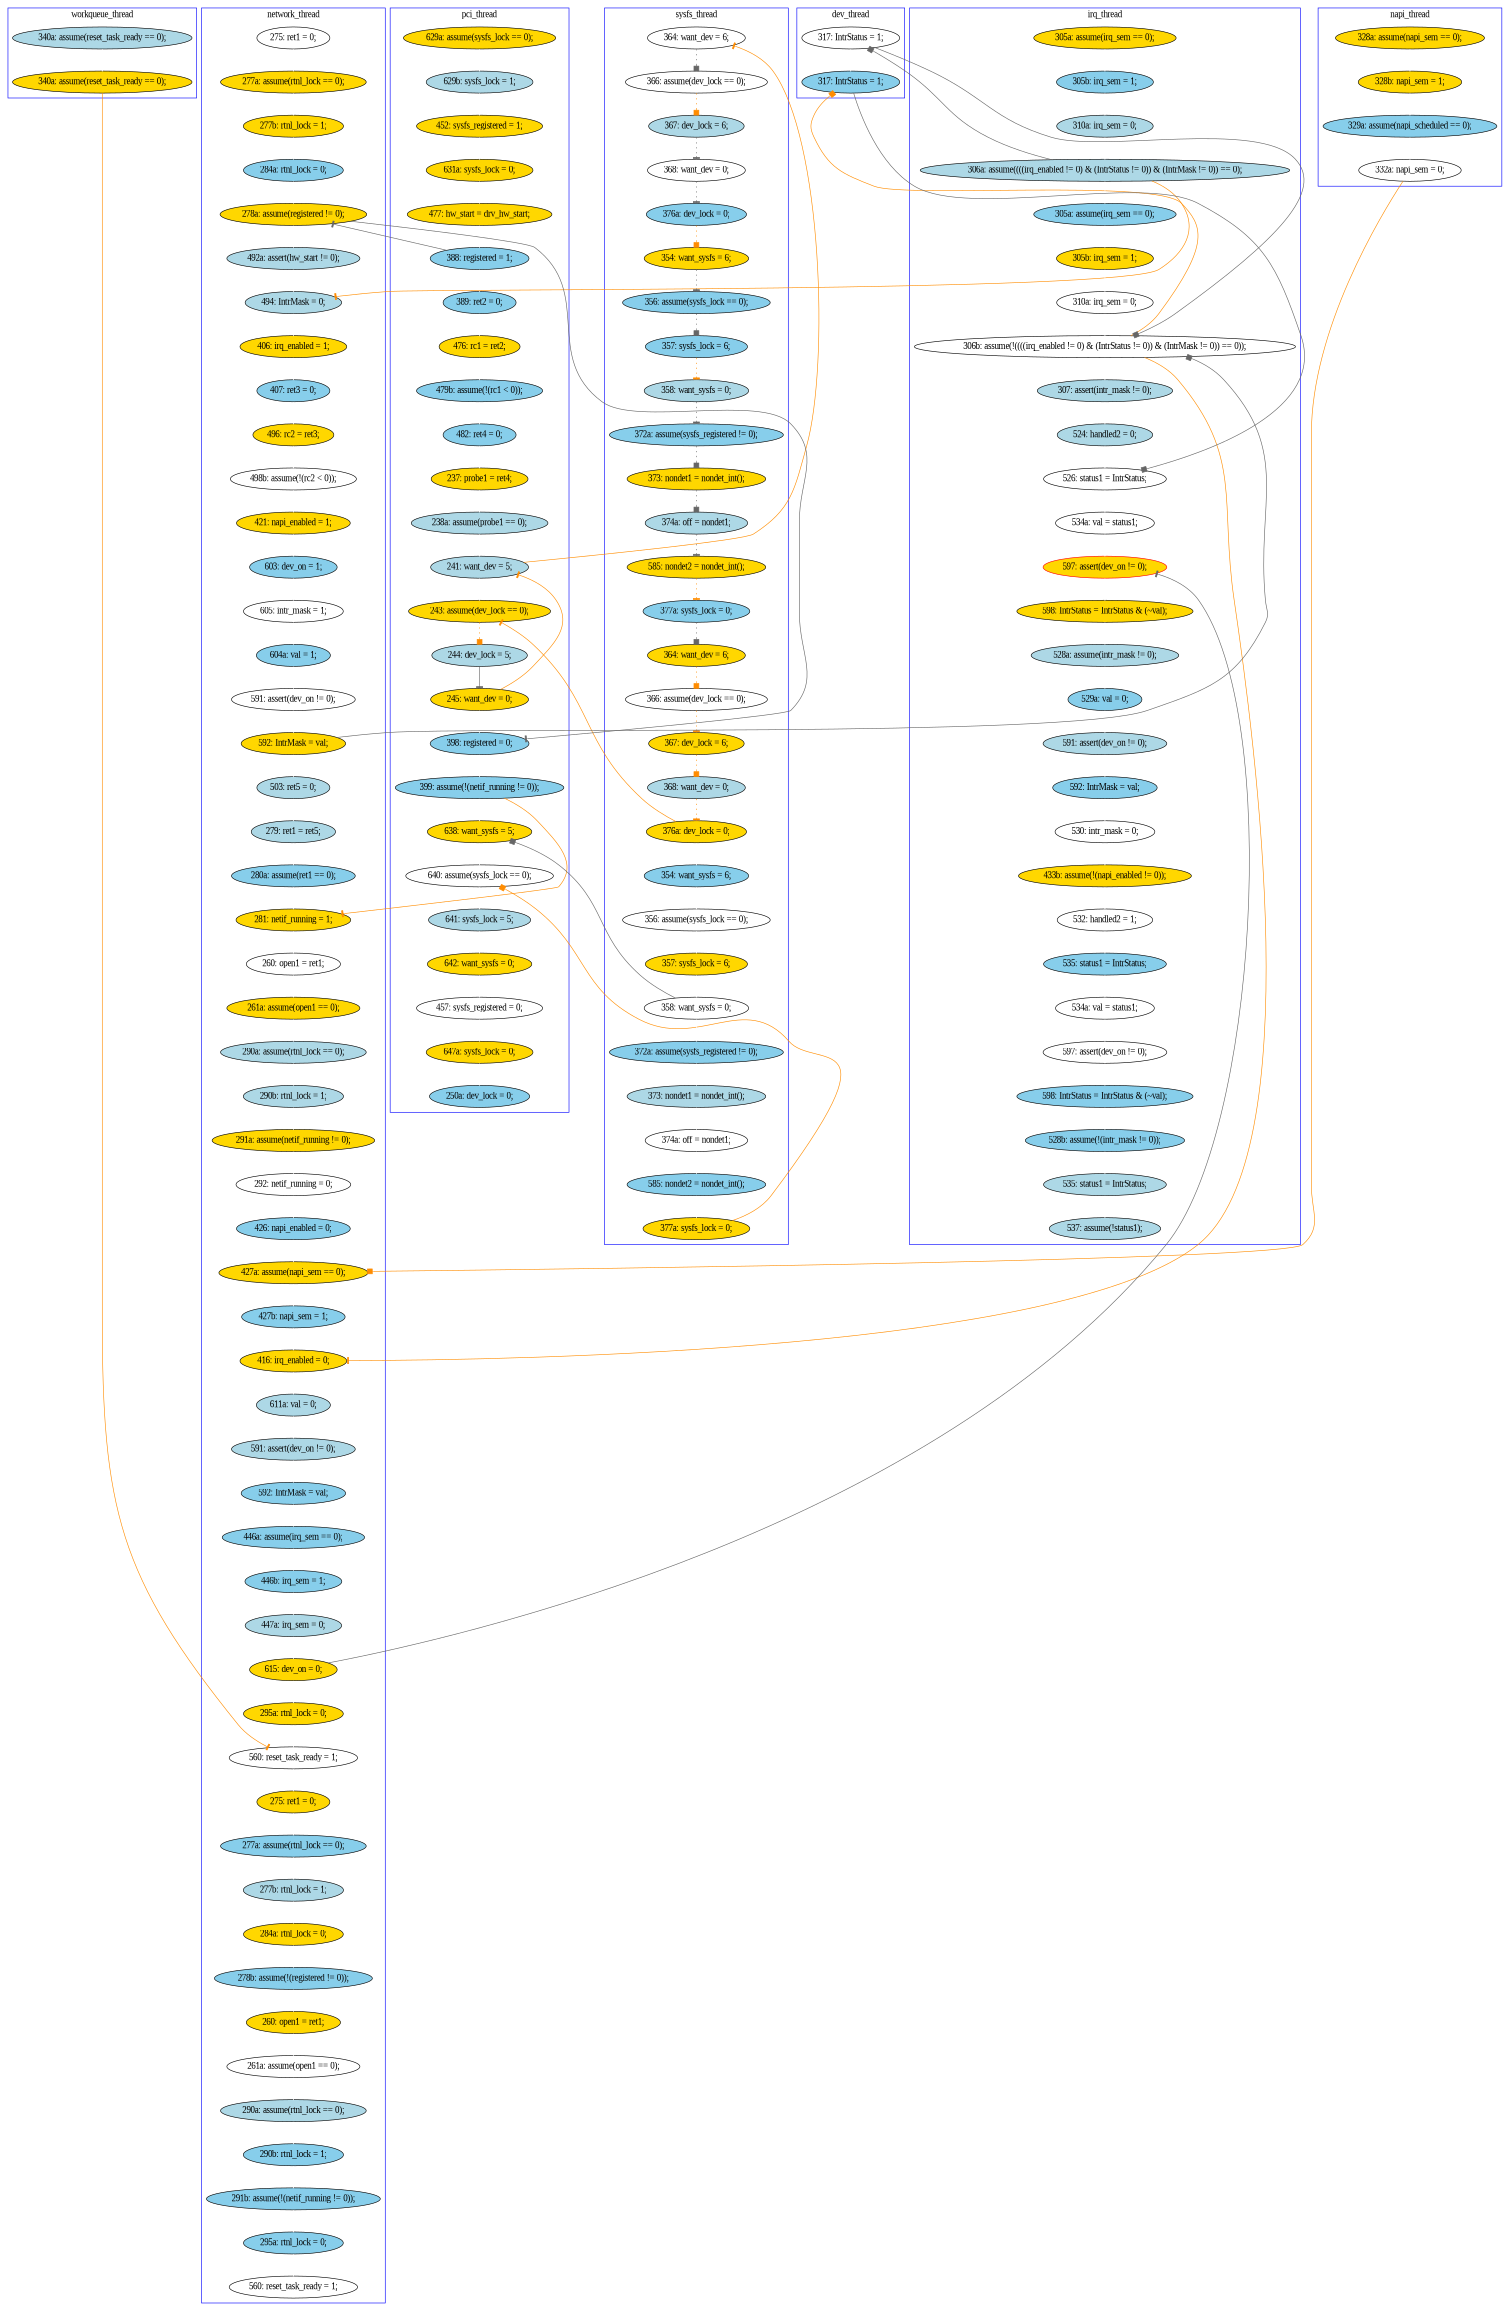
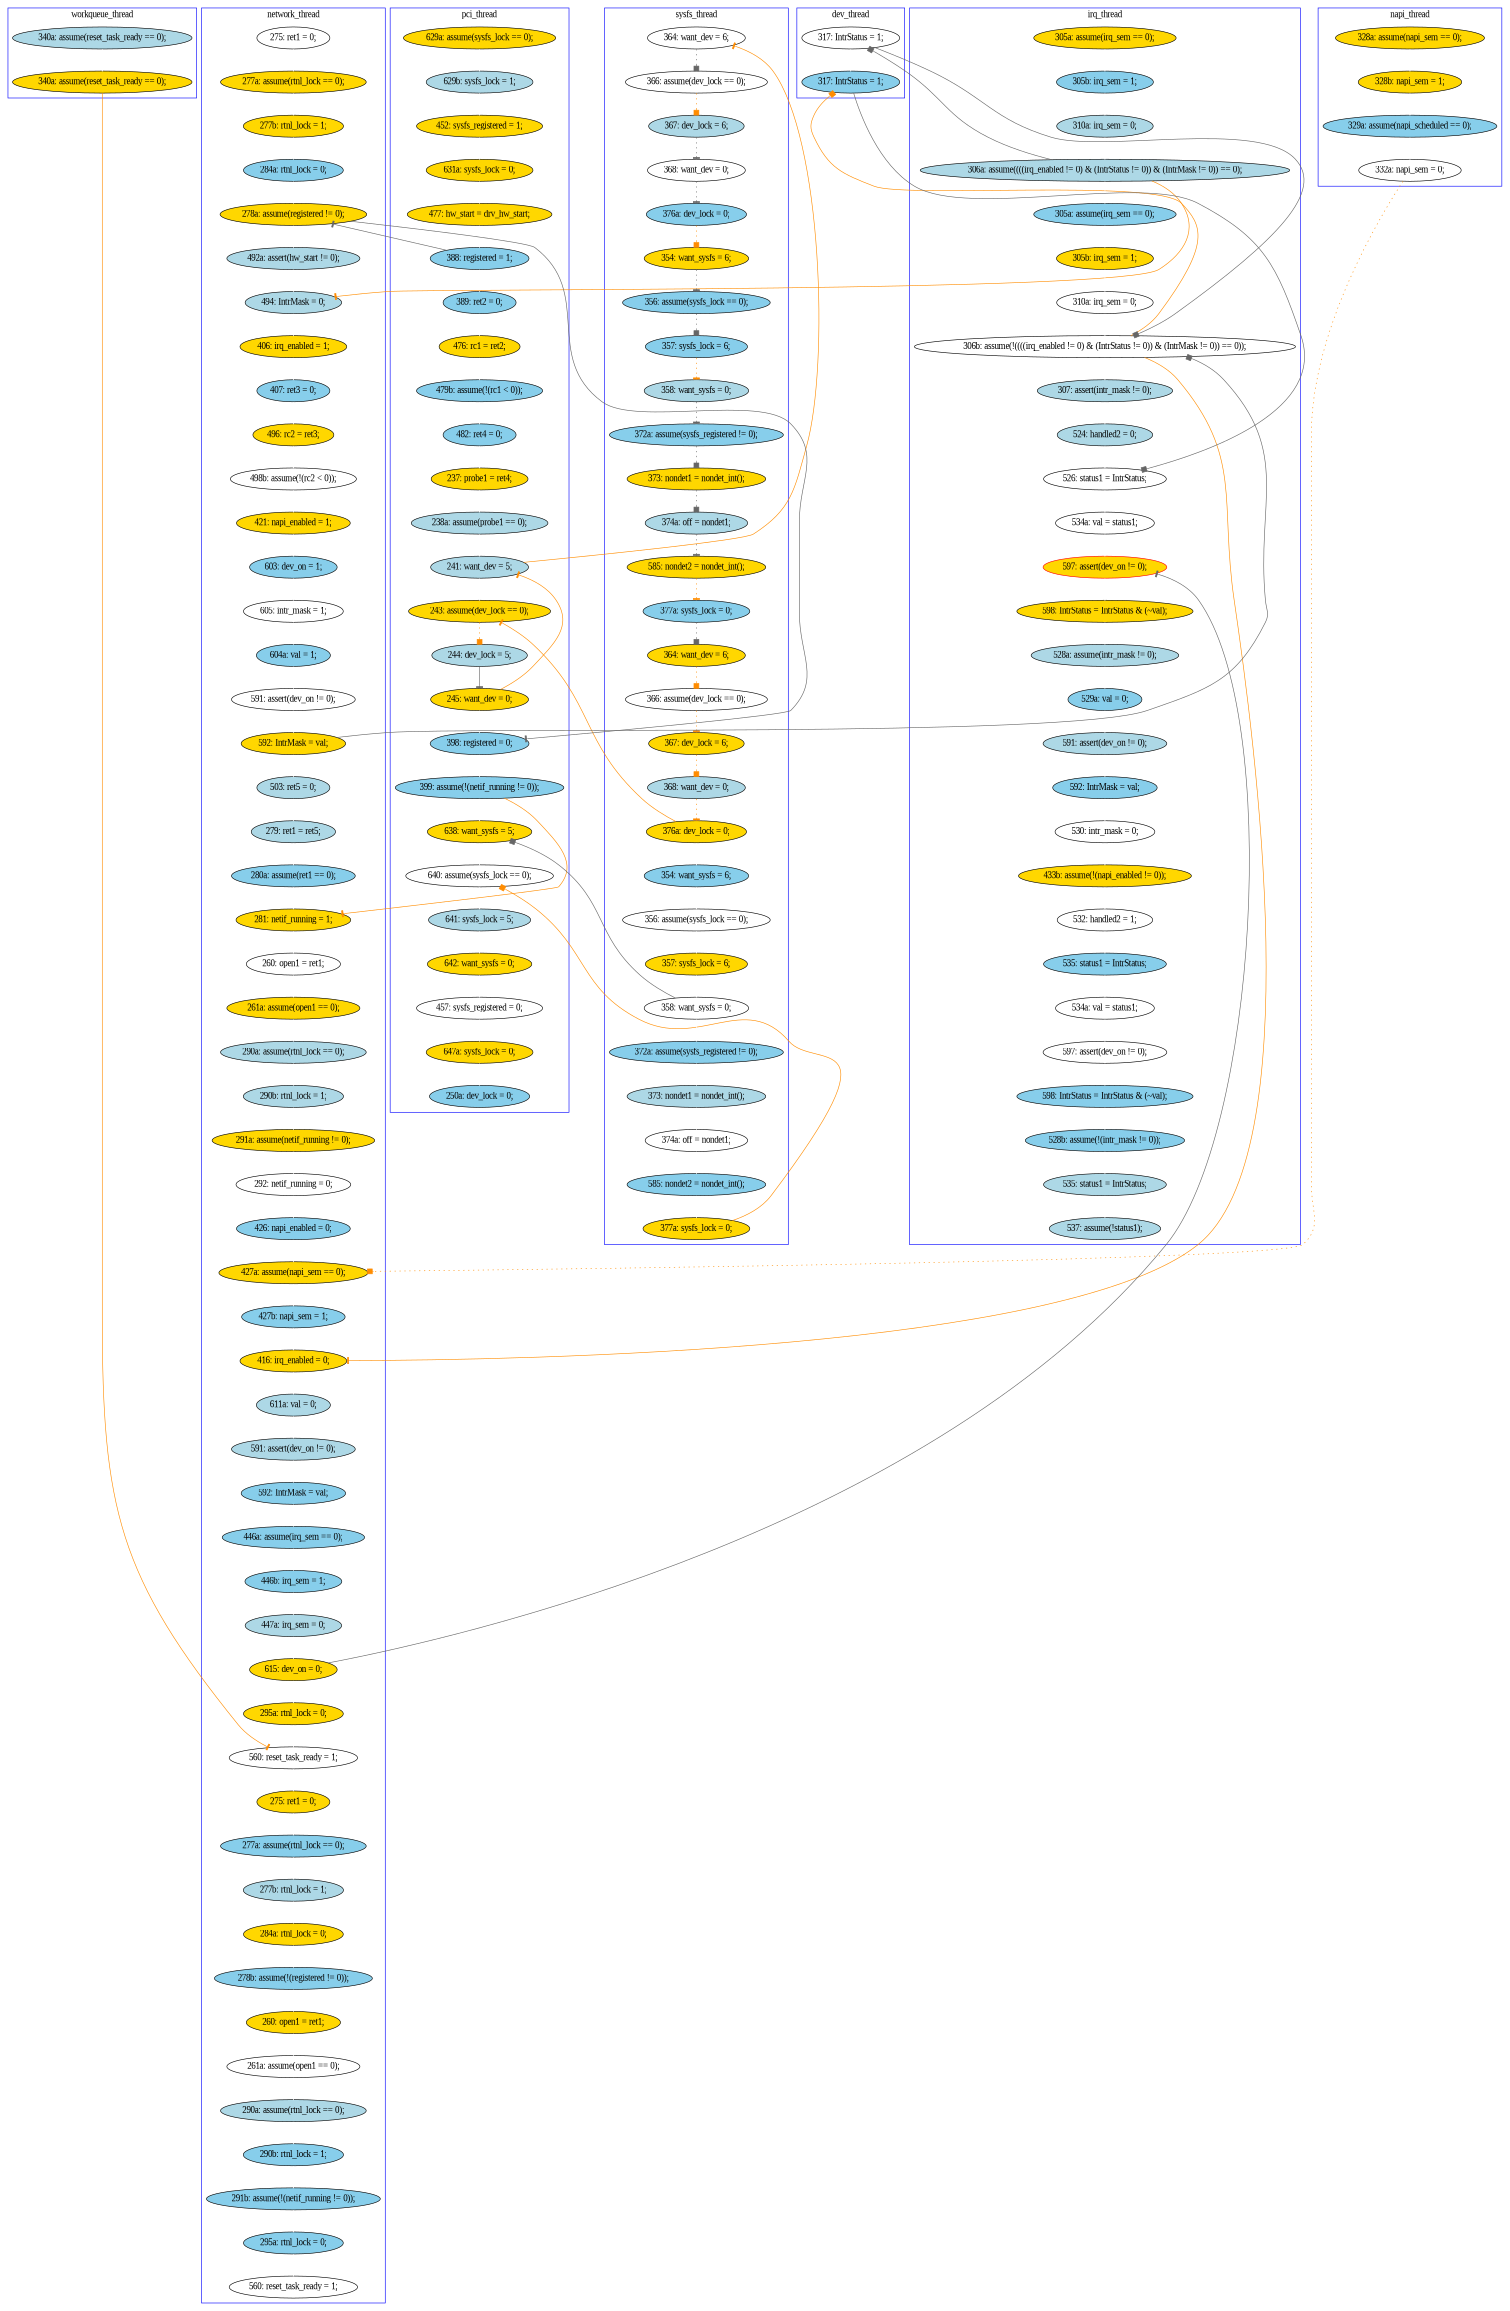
(1311, 1170) -> (1311, 1170)
